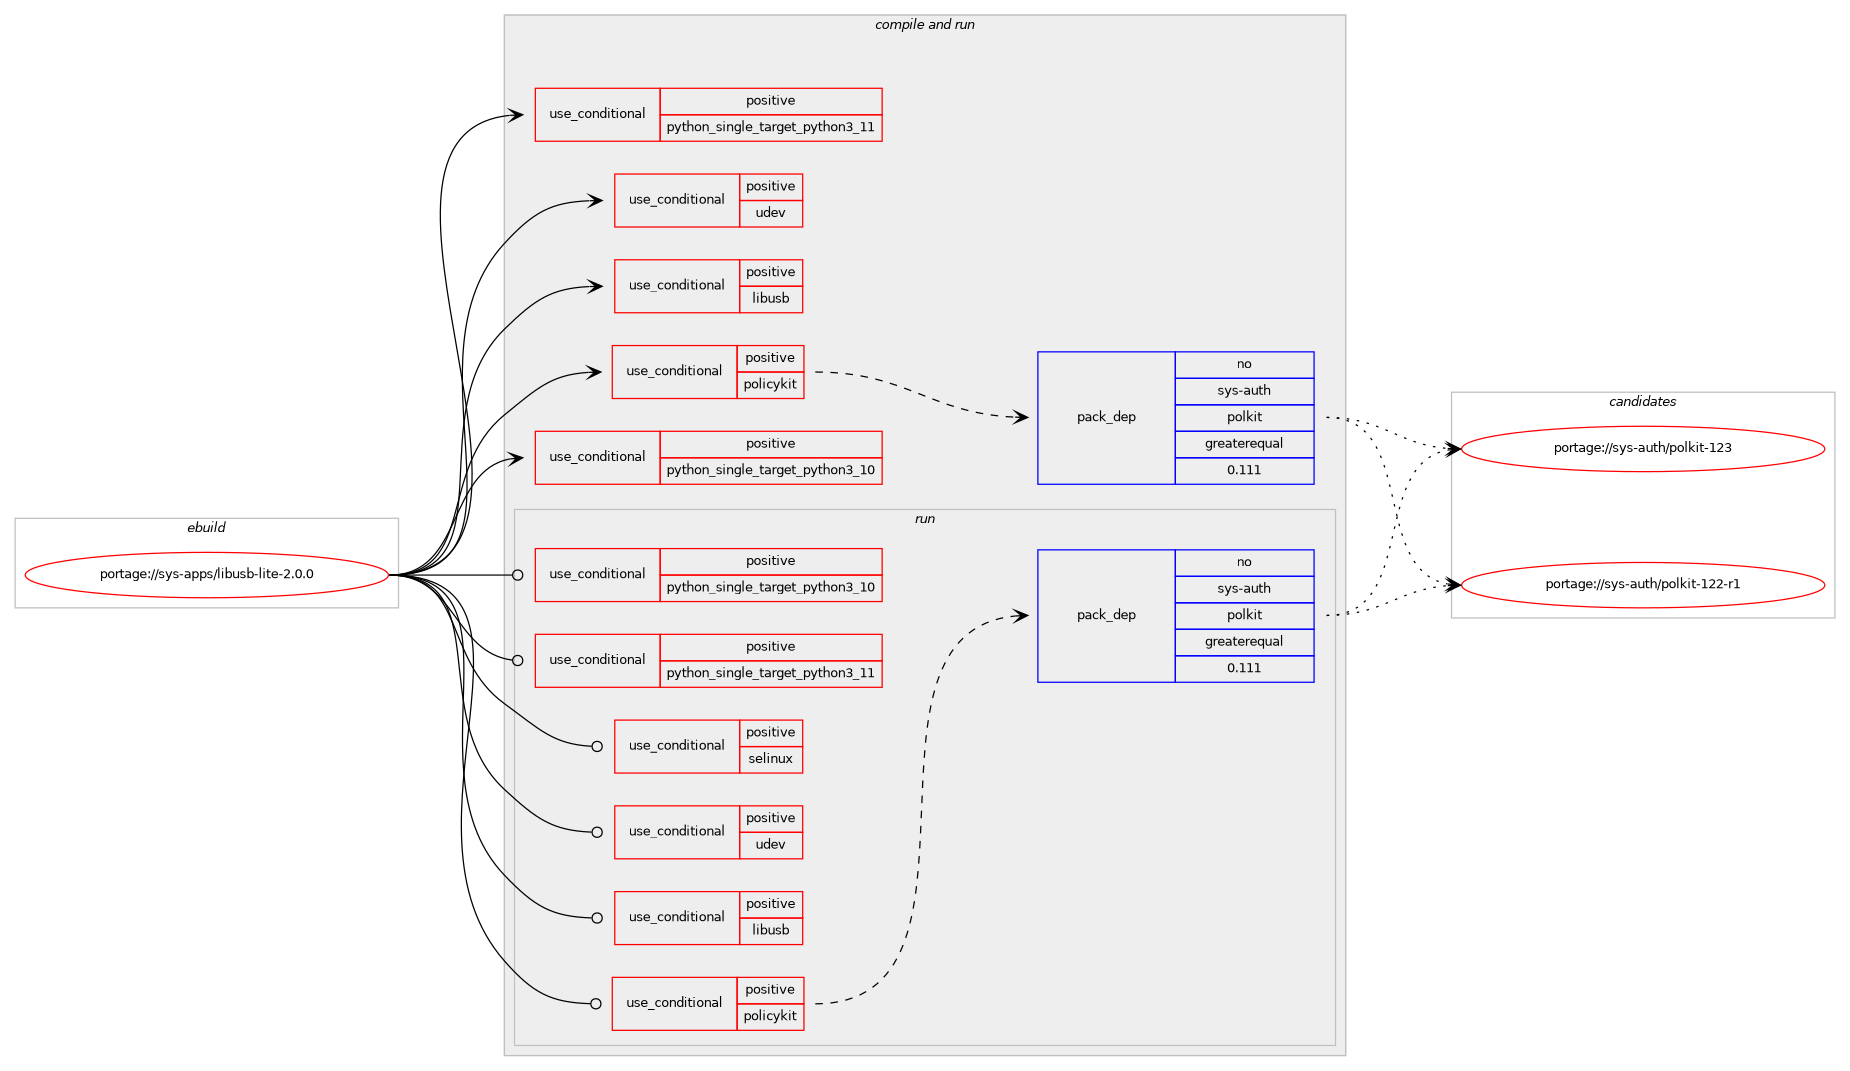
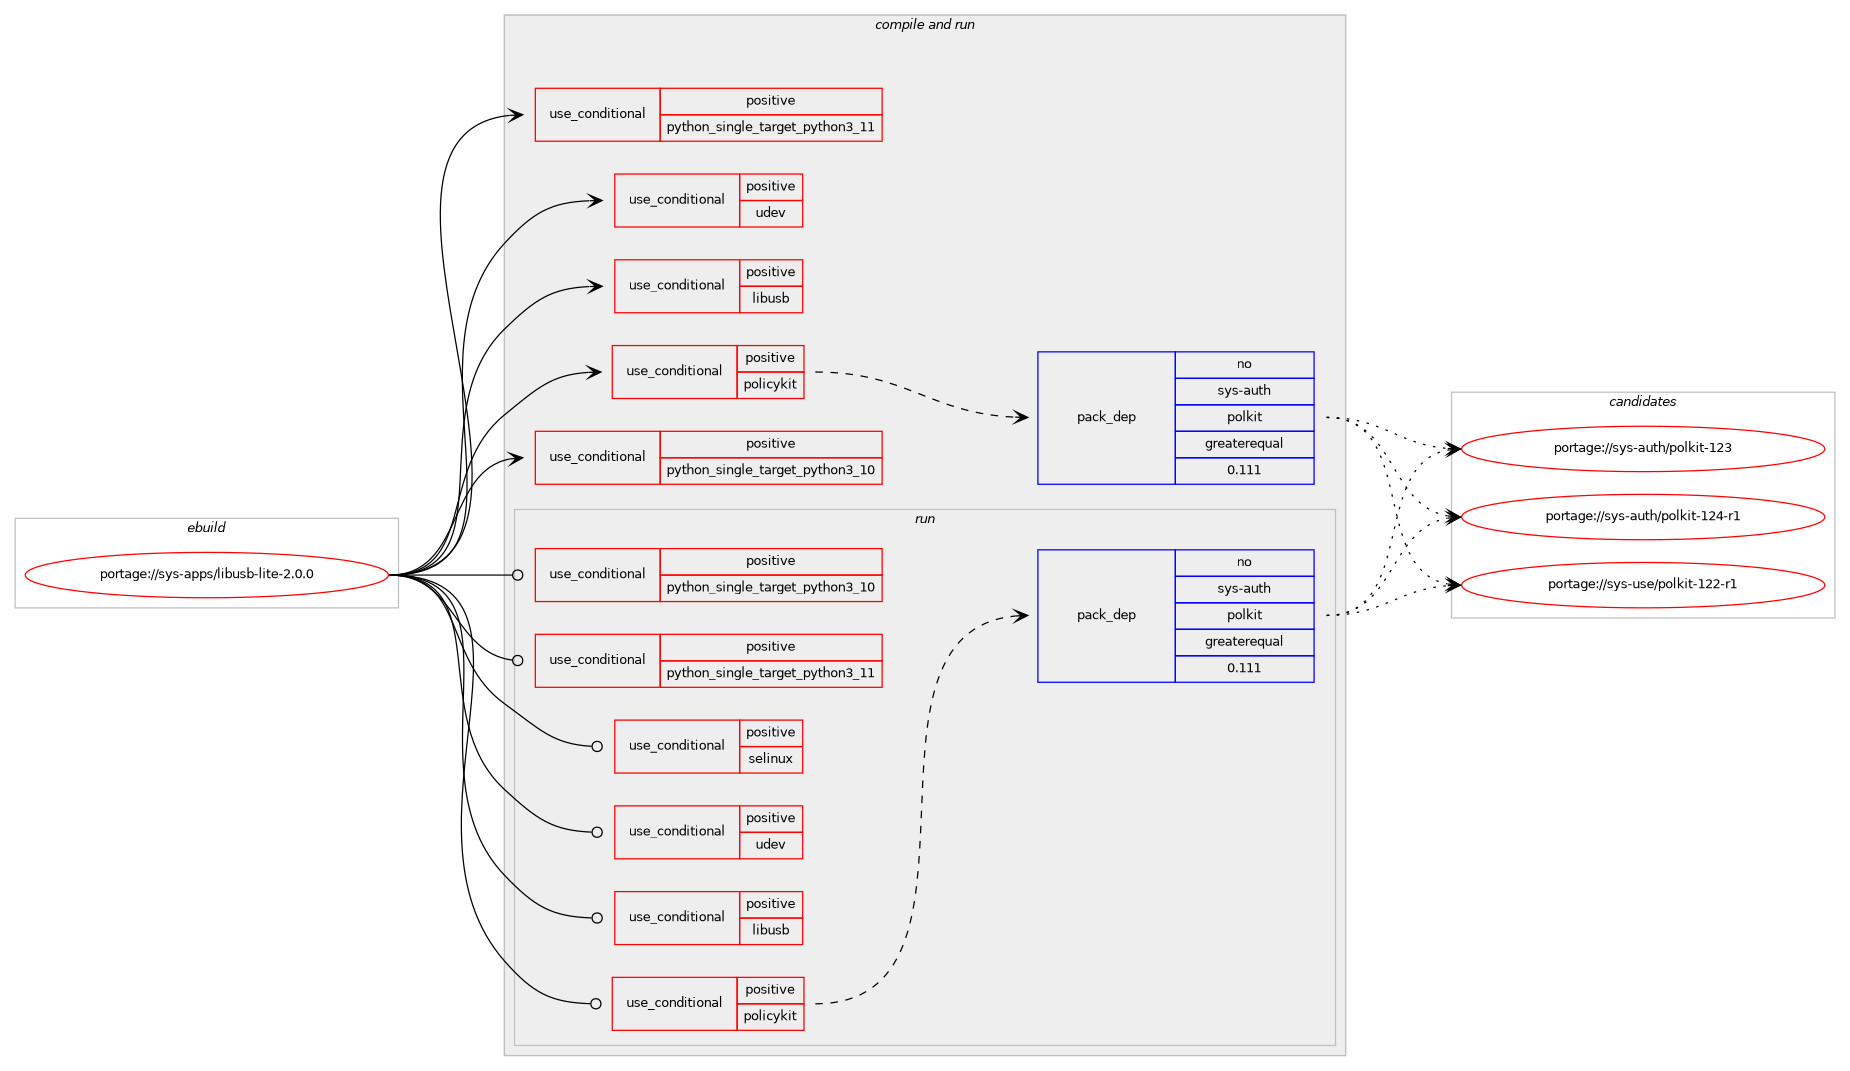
none -> (1643, 517)
(1643, 585) -> (1643, 585)
